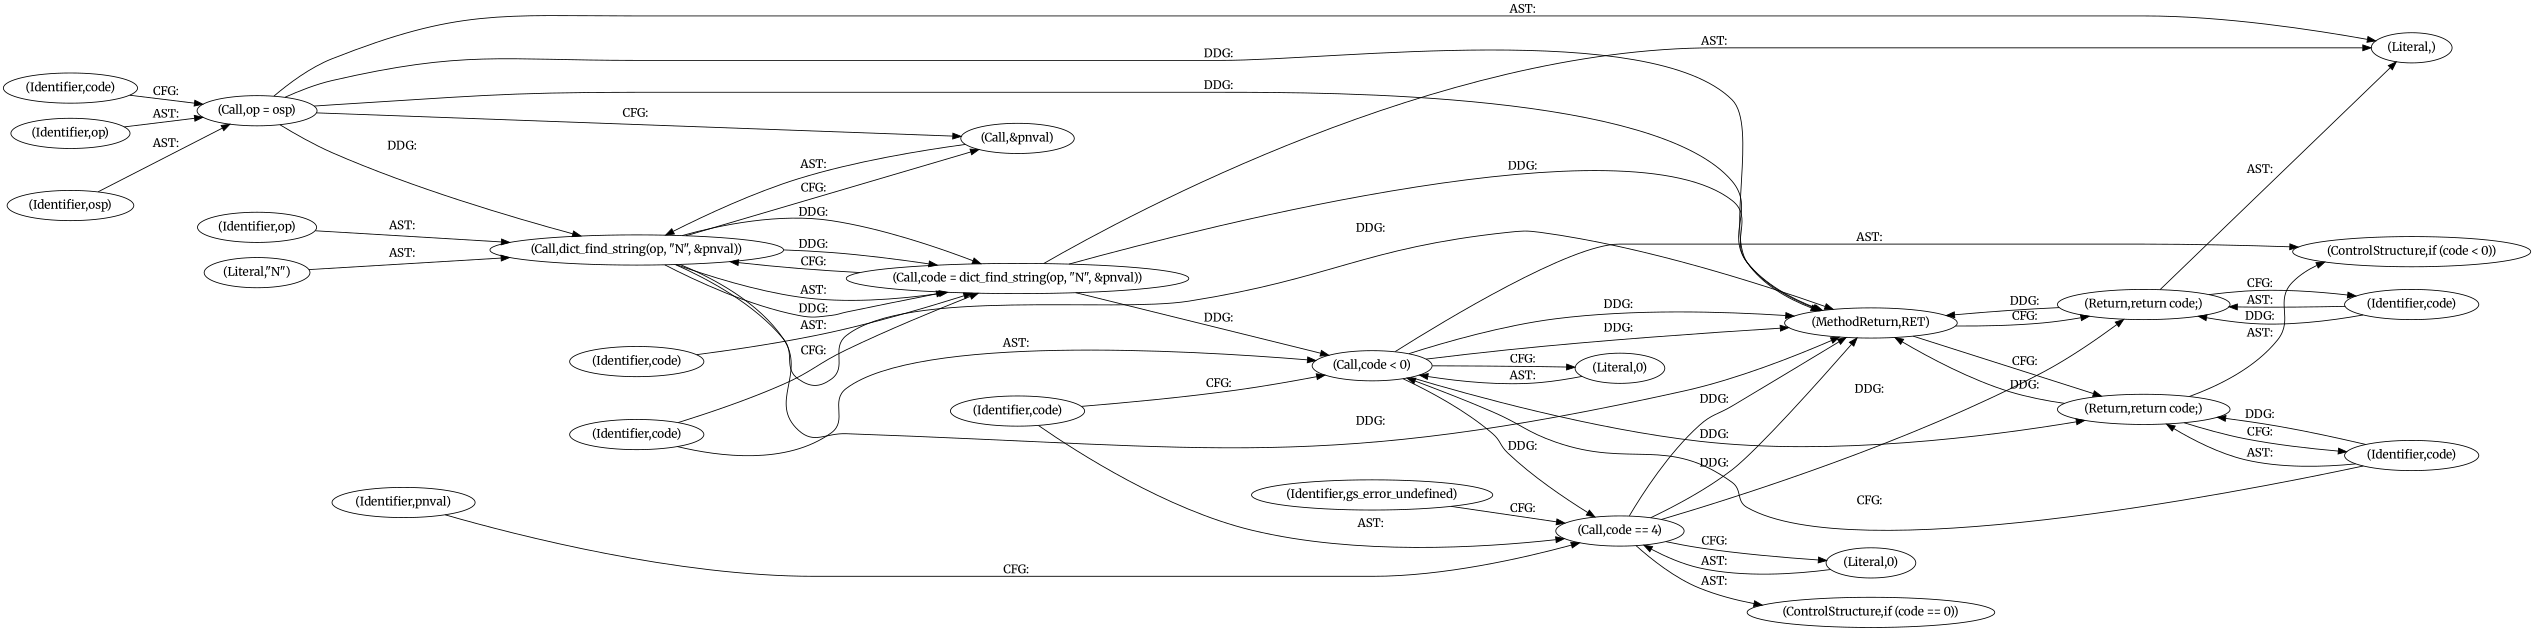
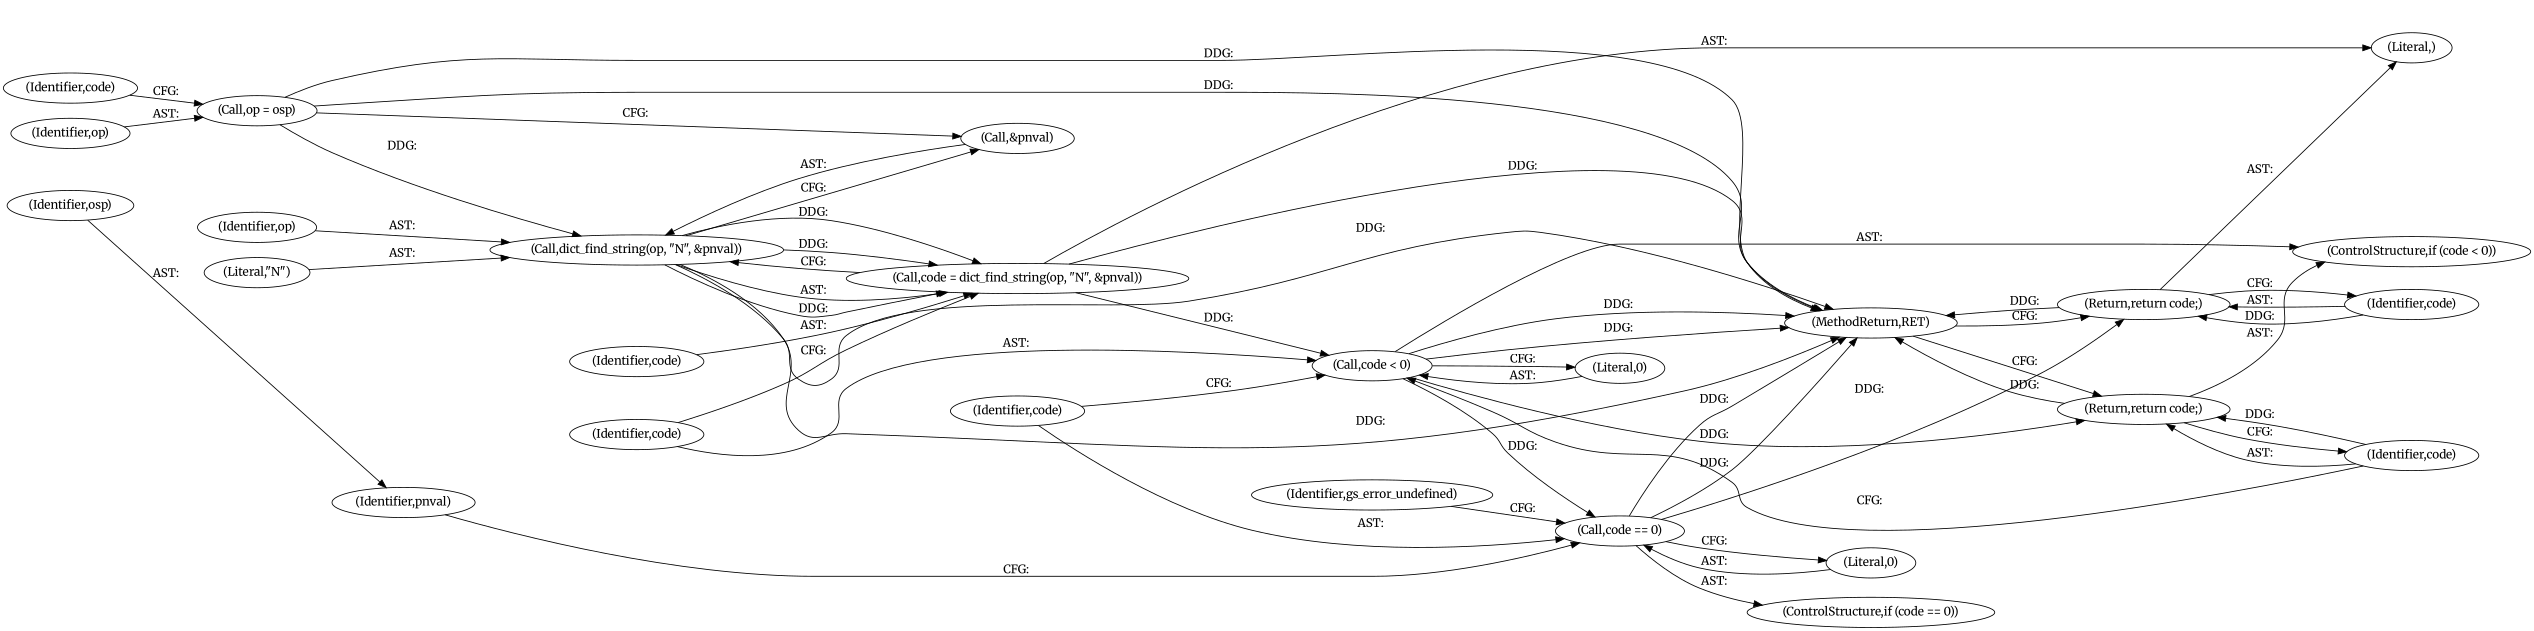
(1313, 16) -> none
(160, 160) -> (234, 351)
(1620, 531) -> (1620, 531)
